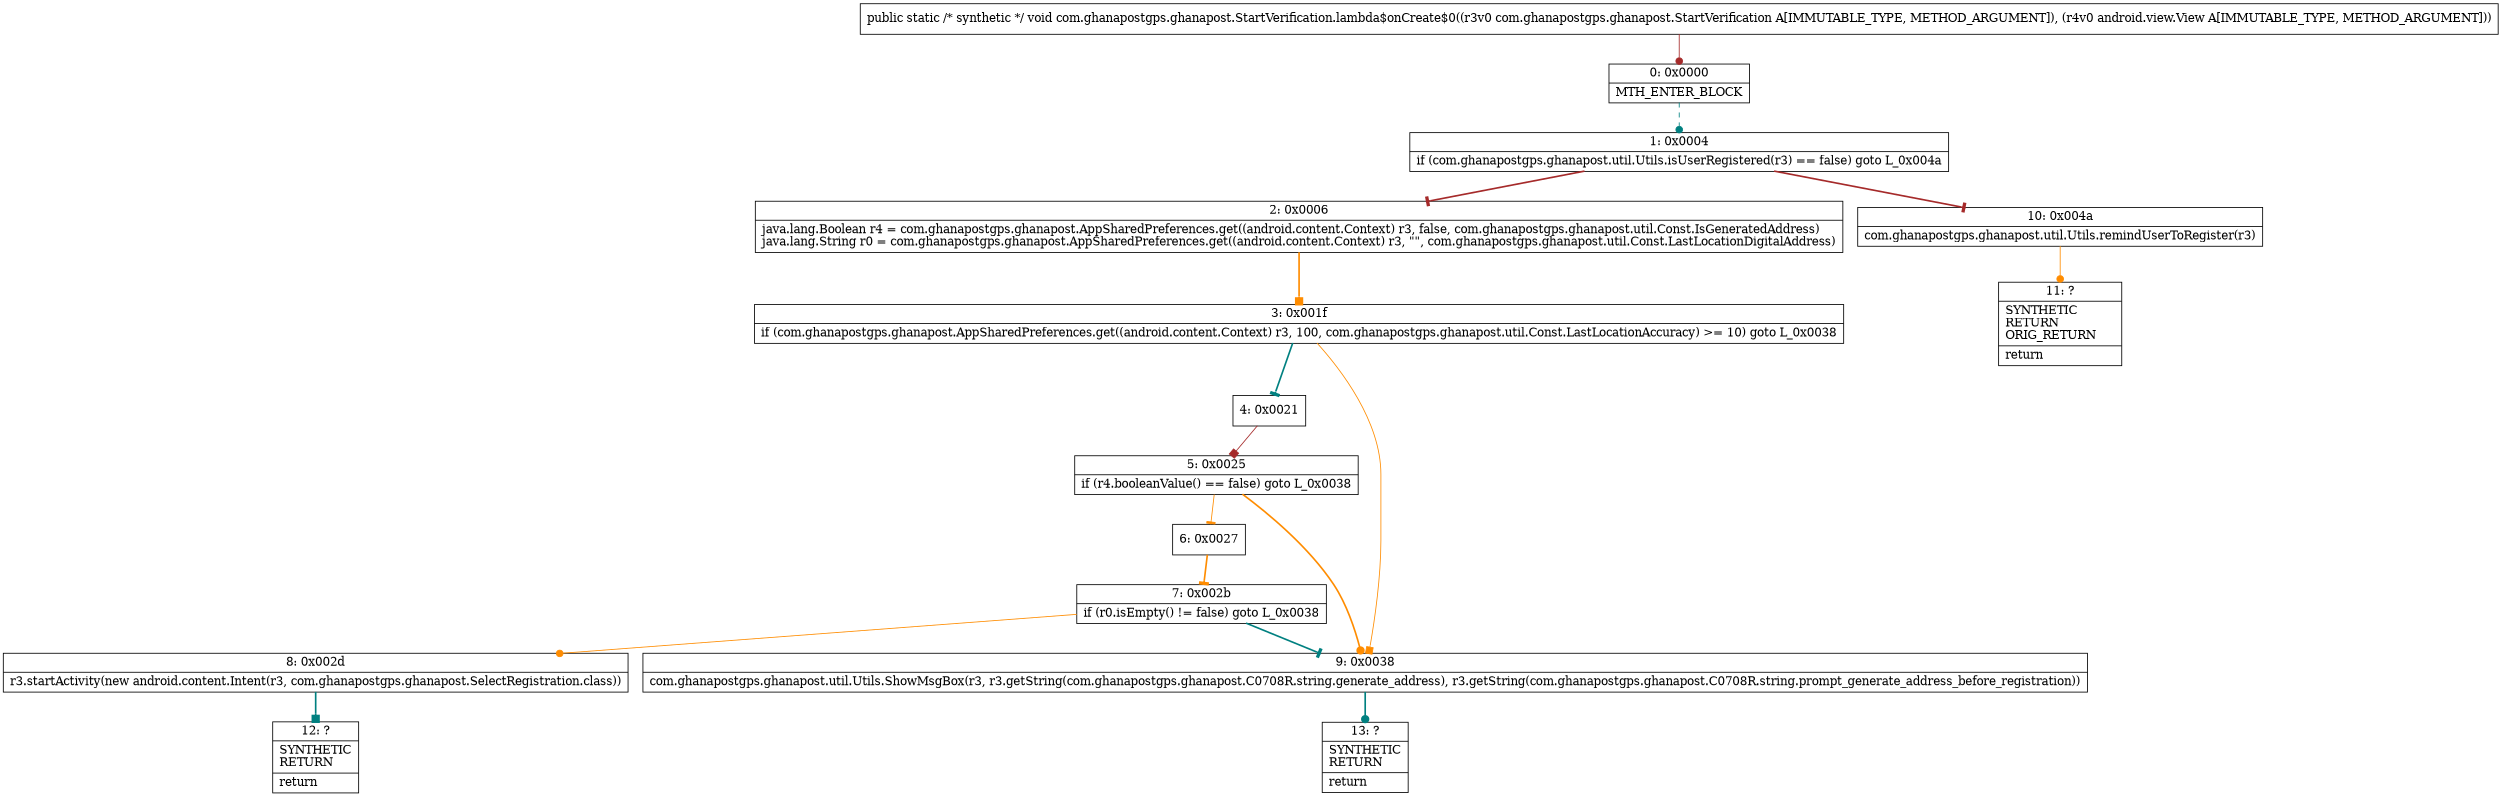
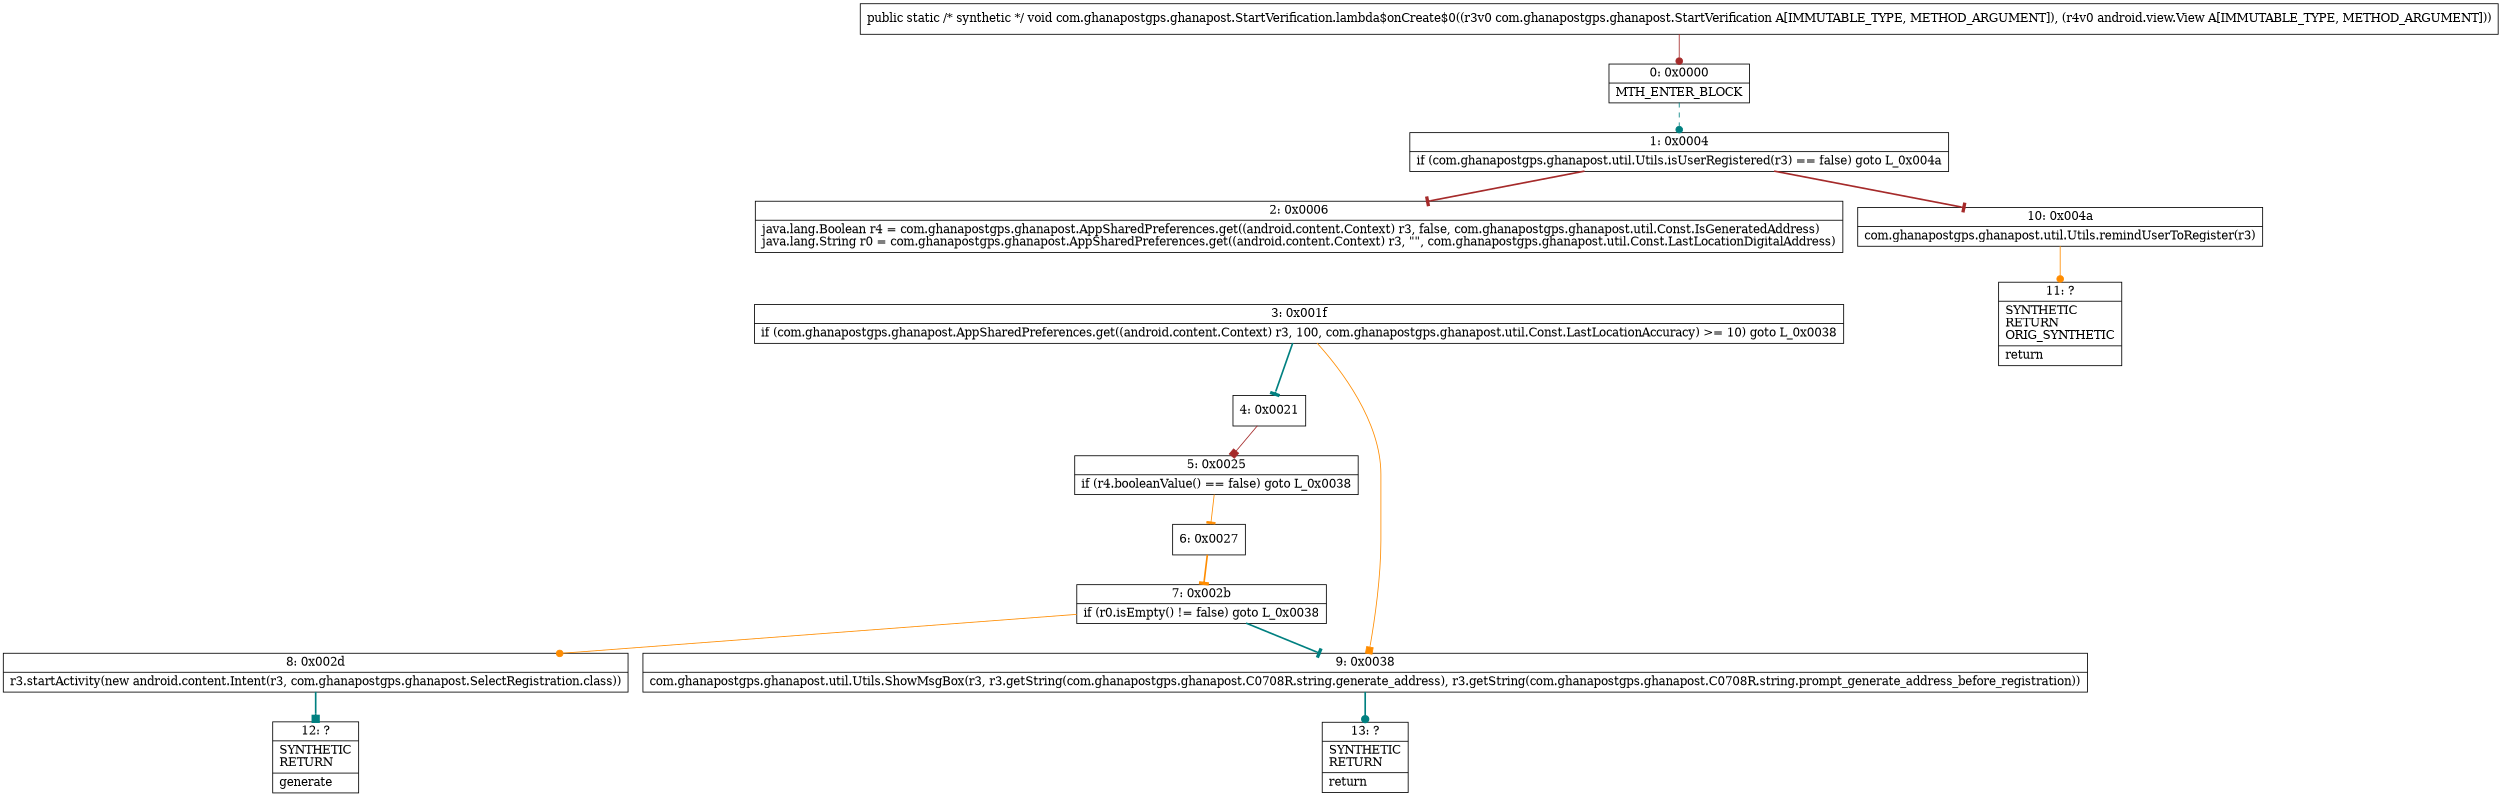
(1299, 274) -> none
(2051, 336) -> (2060, 336)
(1315, 560) -> none
(298, 783) -> (306, 783)
